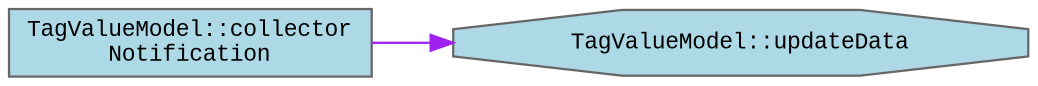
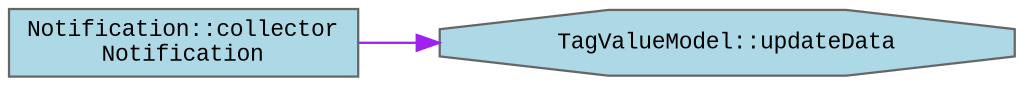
(190, 43) -> (184, 43)
